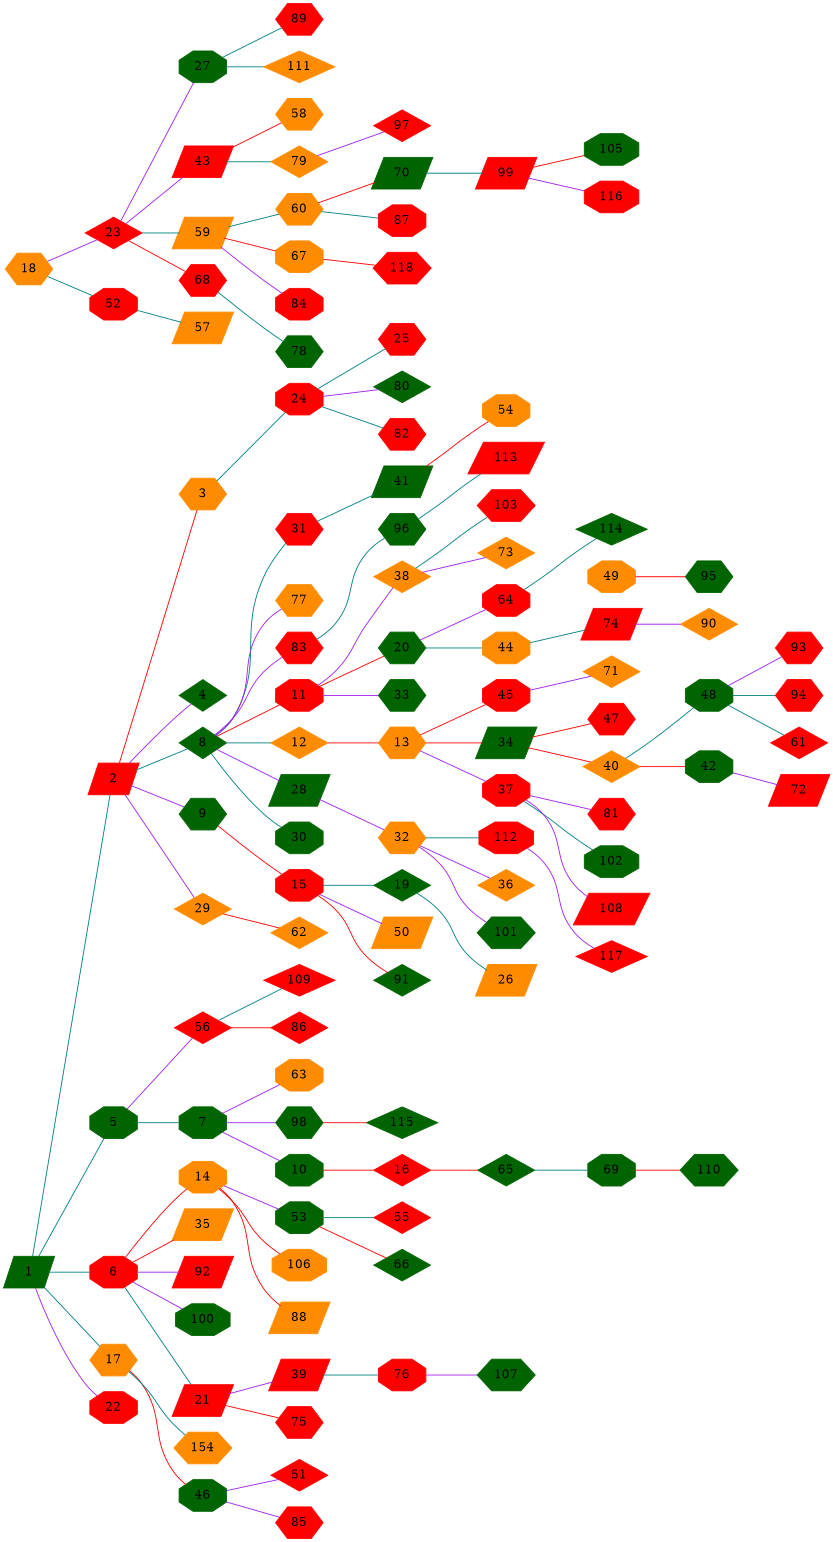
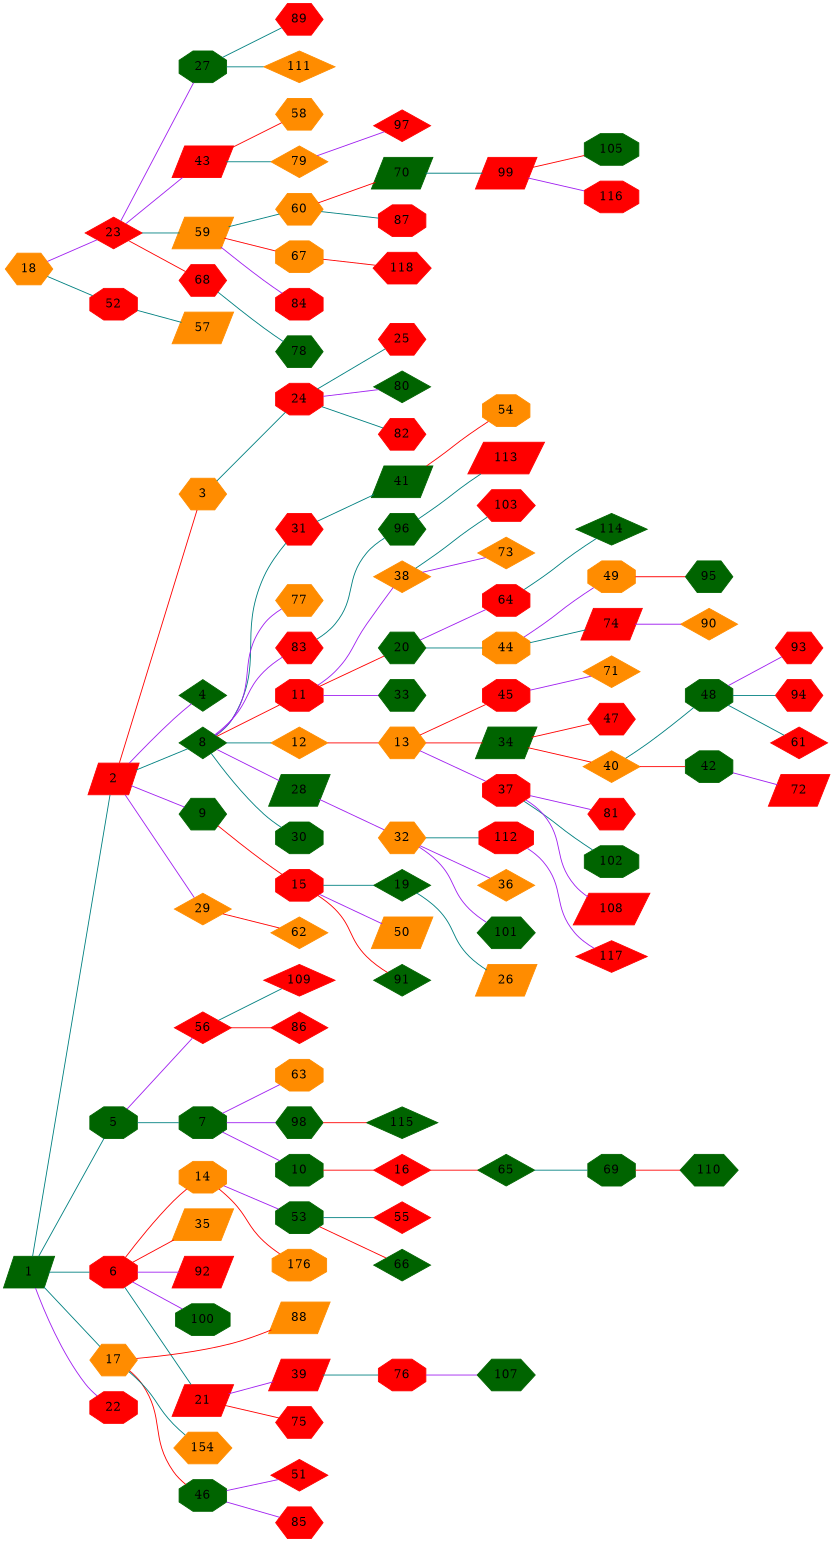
none -> (559, 612)
(248, 1248) -> (205, 1349)
(299, 1265) -> (299, 1265)
